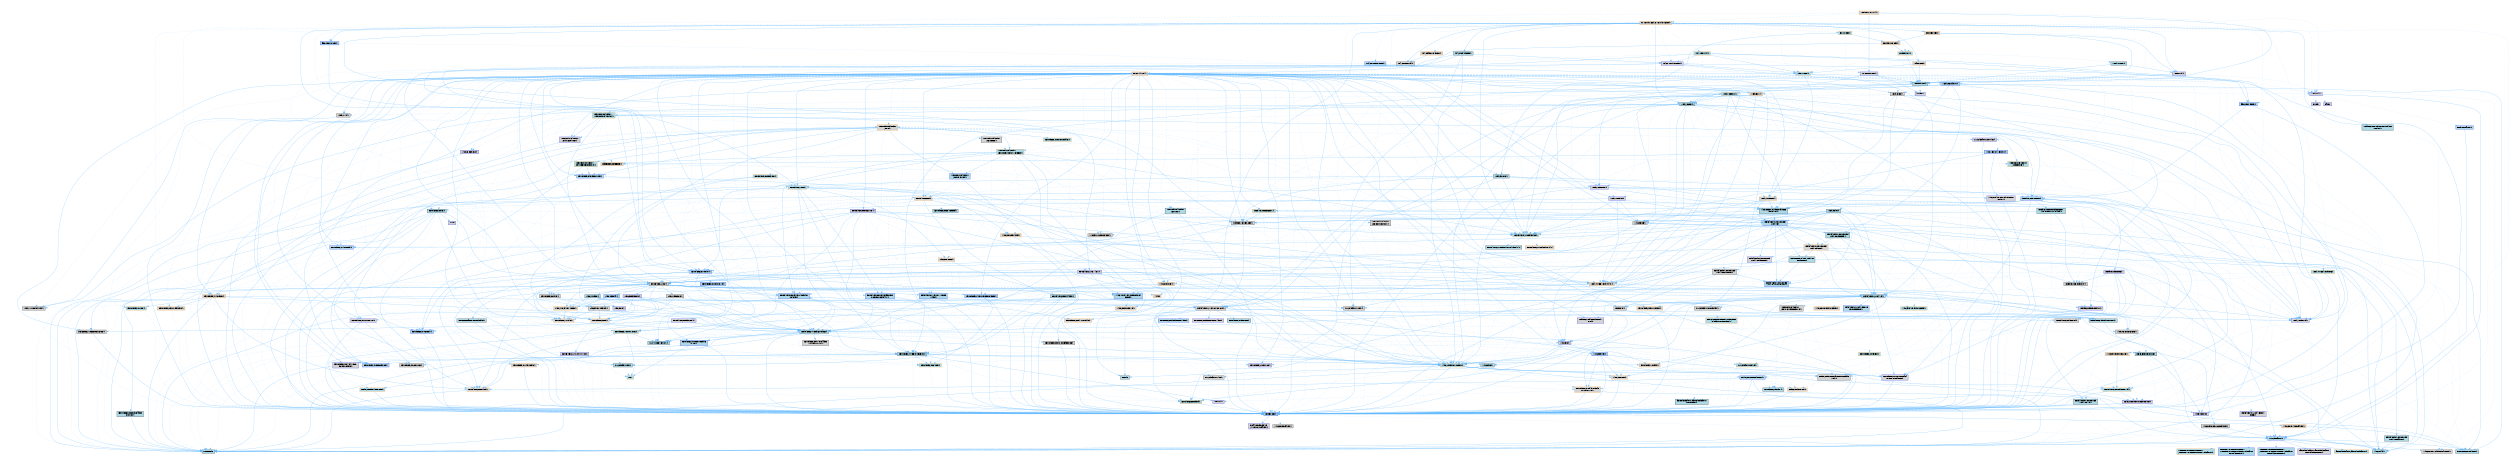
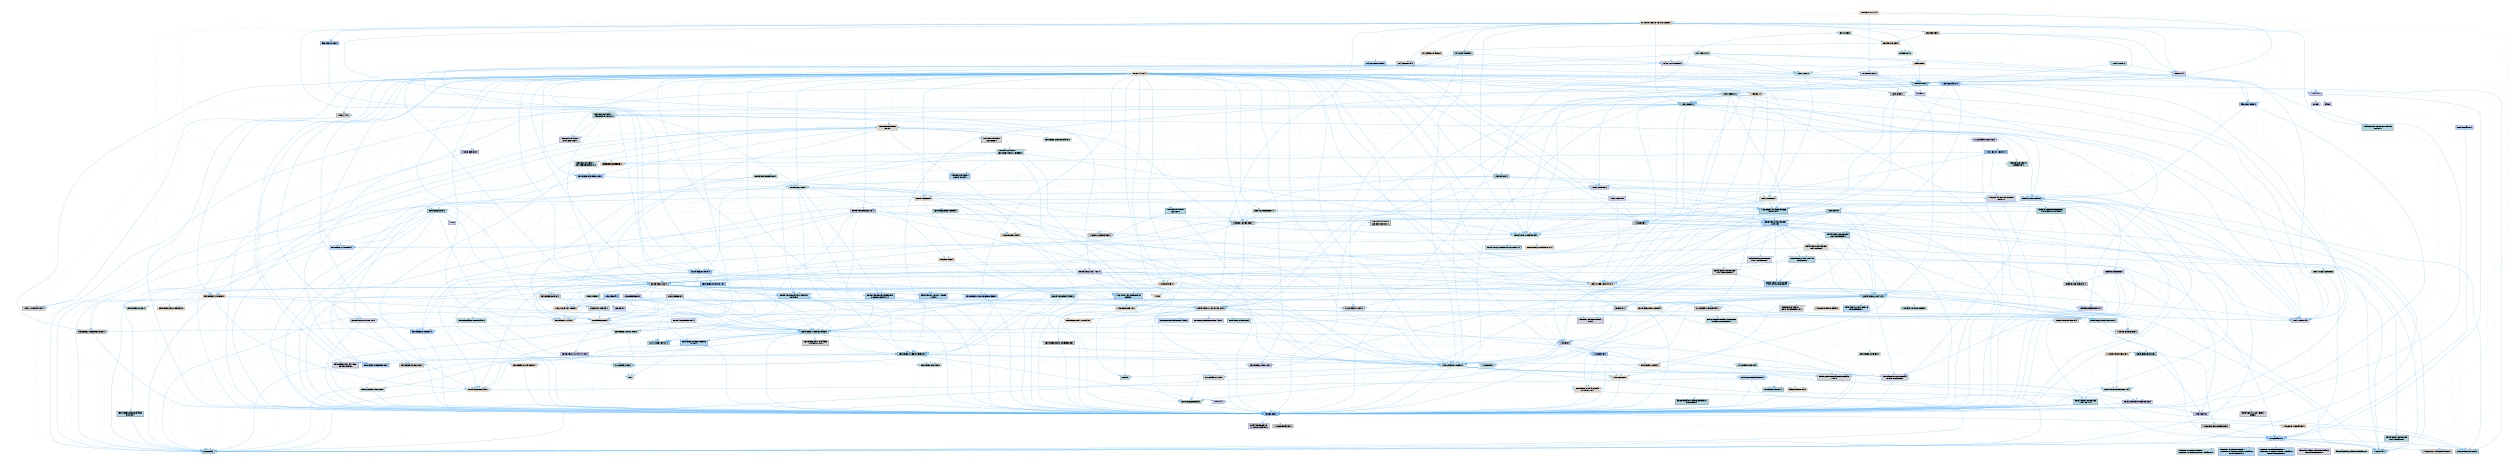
(593, 296) -> (593, 296)
